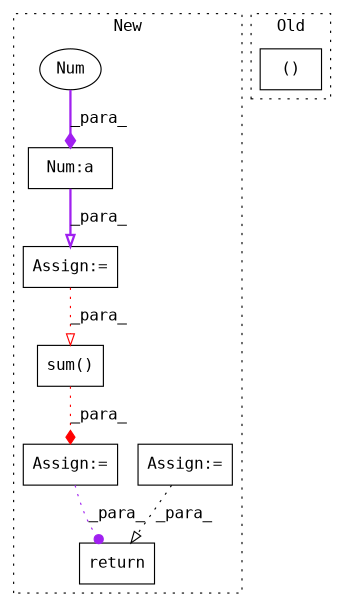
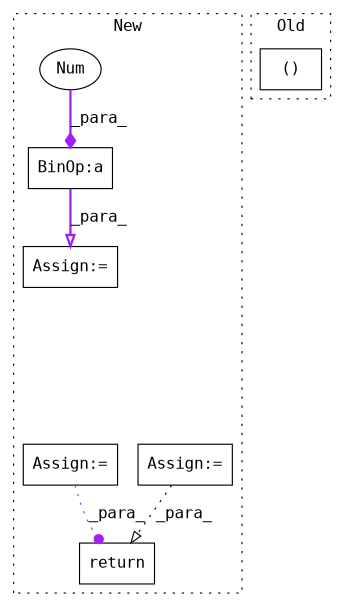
(70, 168) -> (70, 168)
(70, 366) -> none
